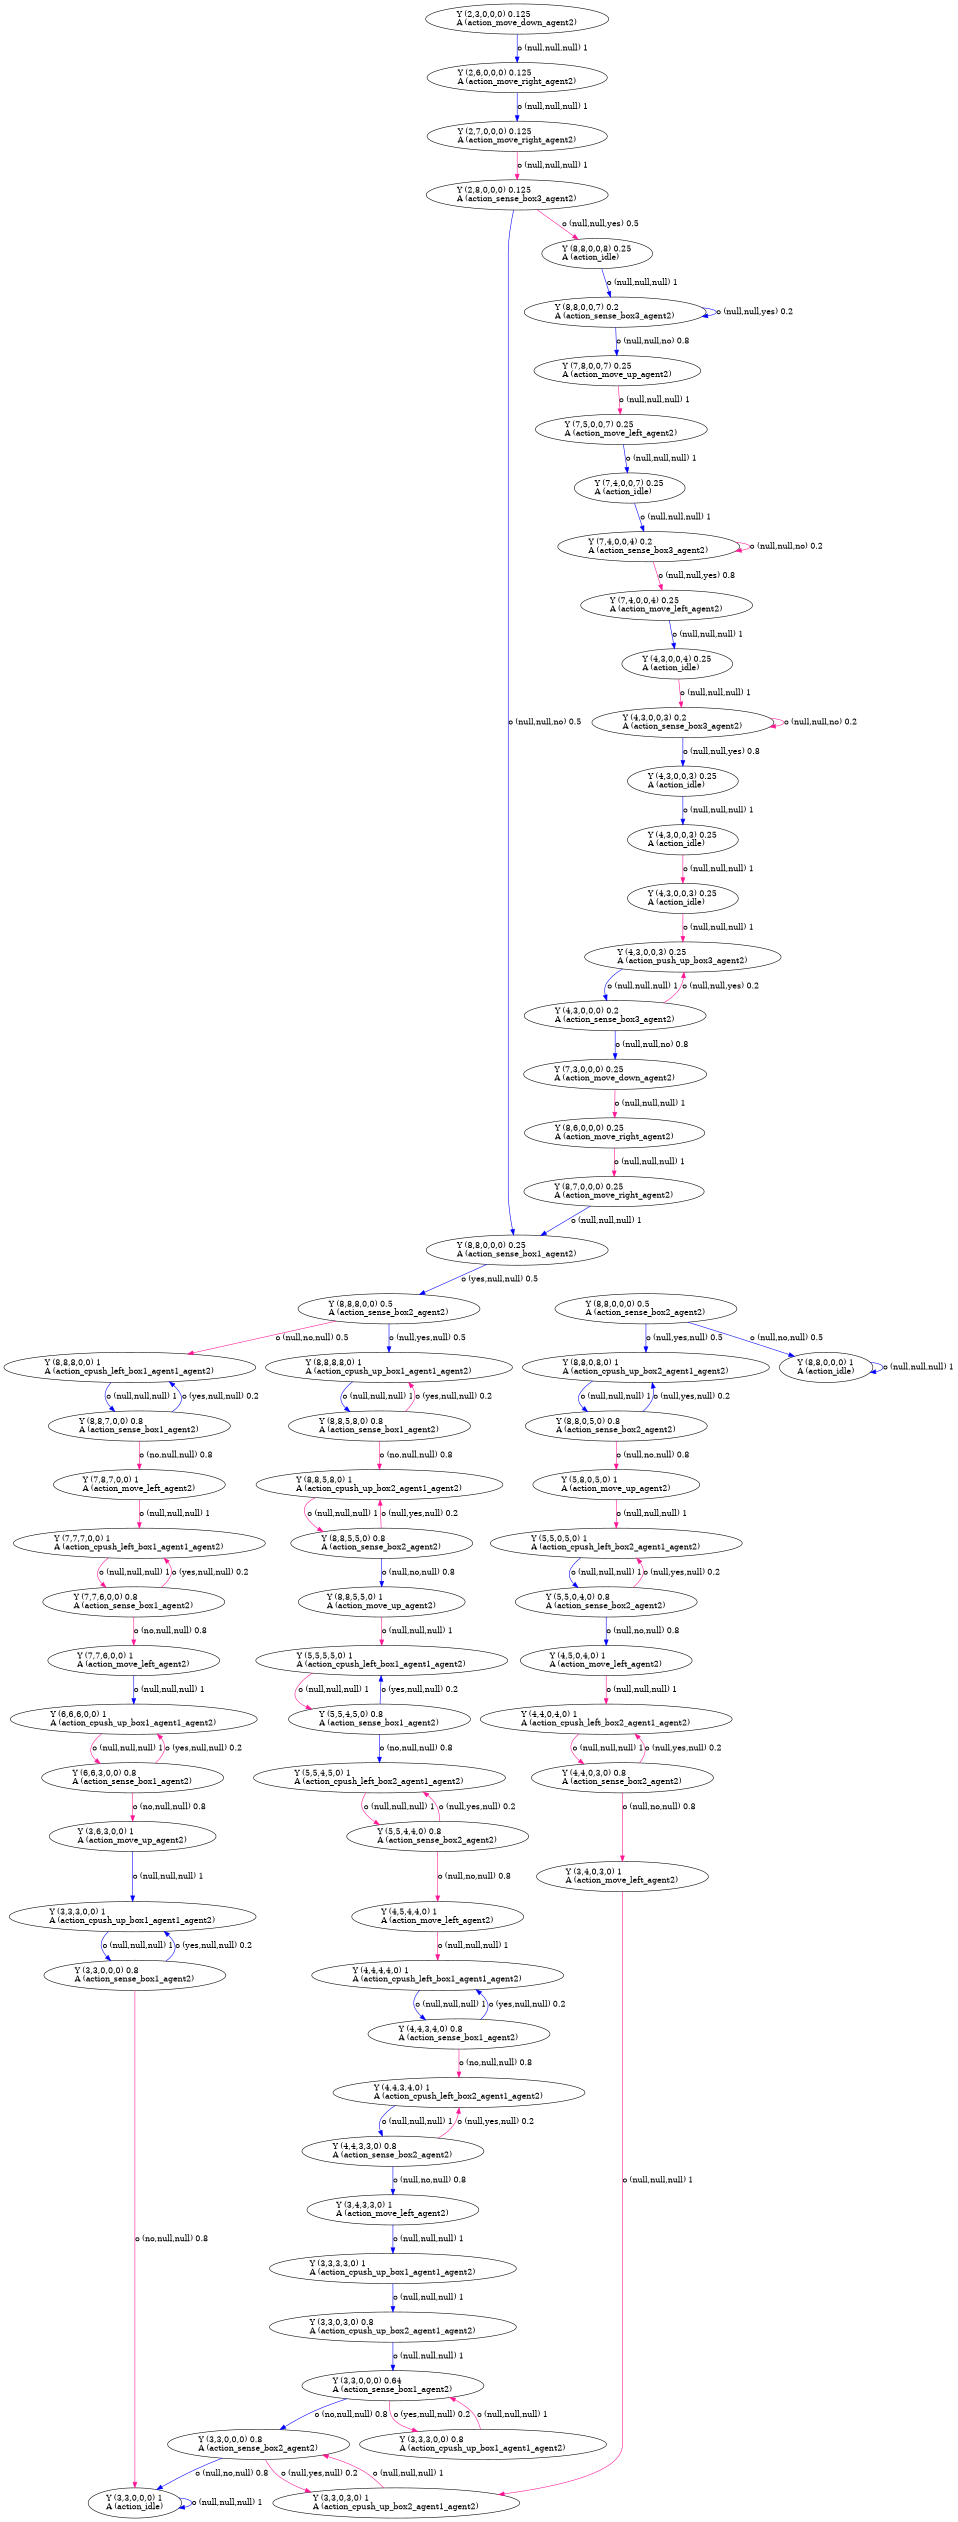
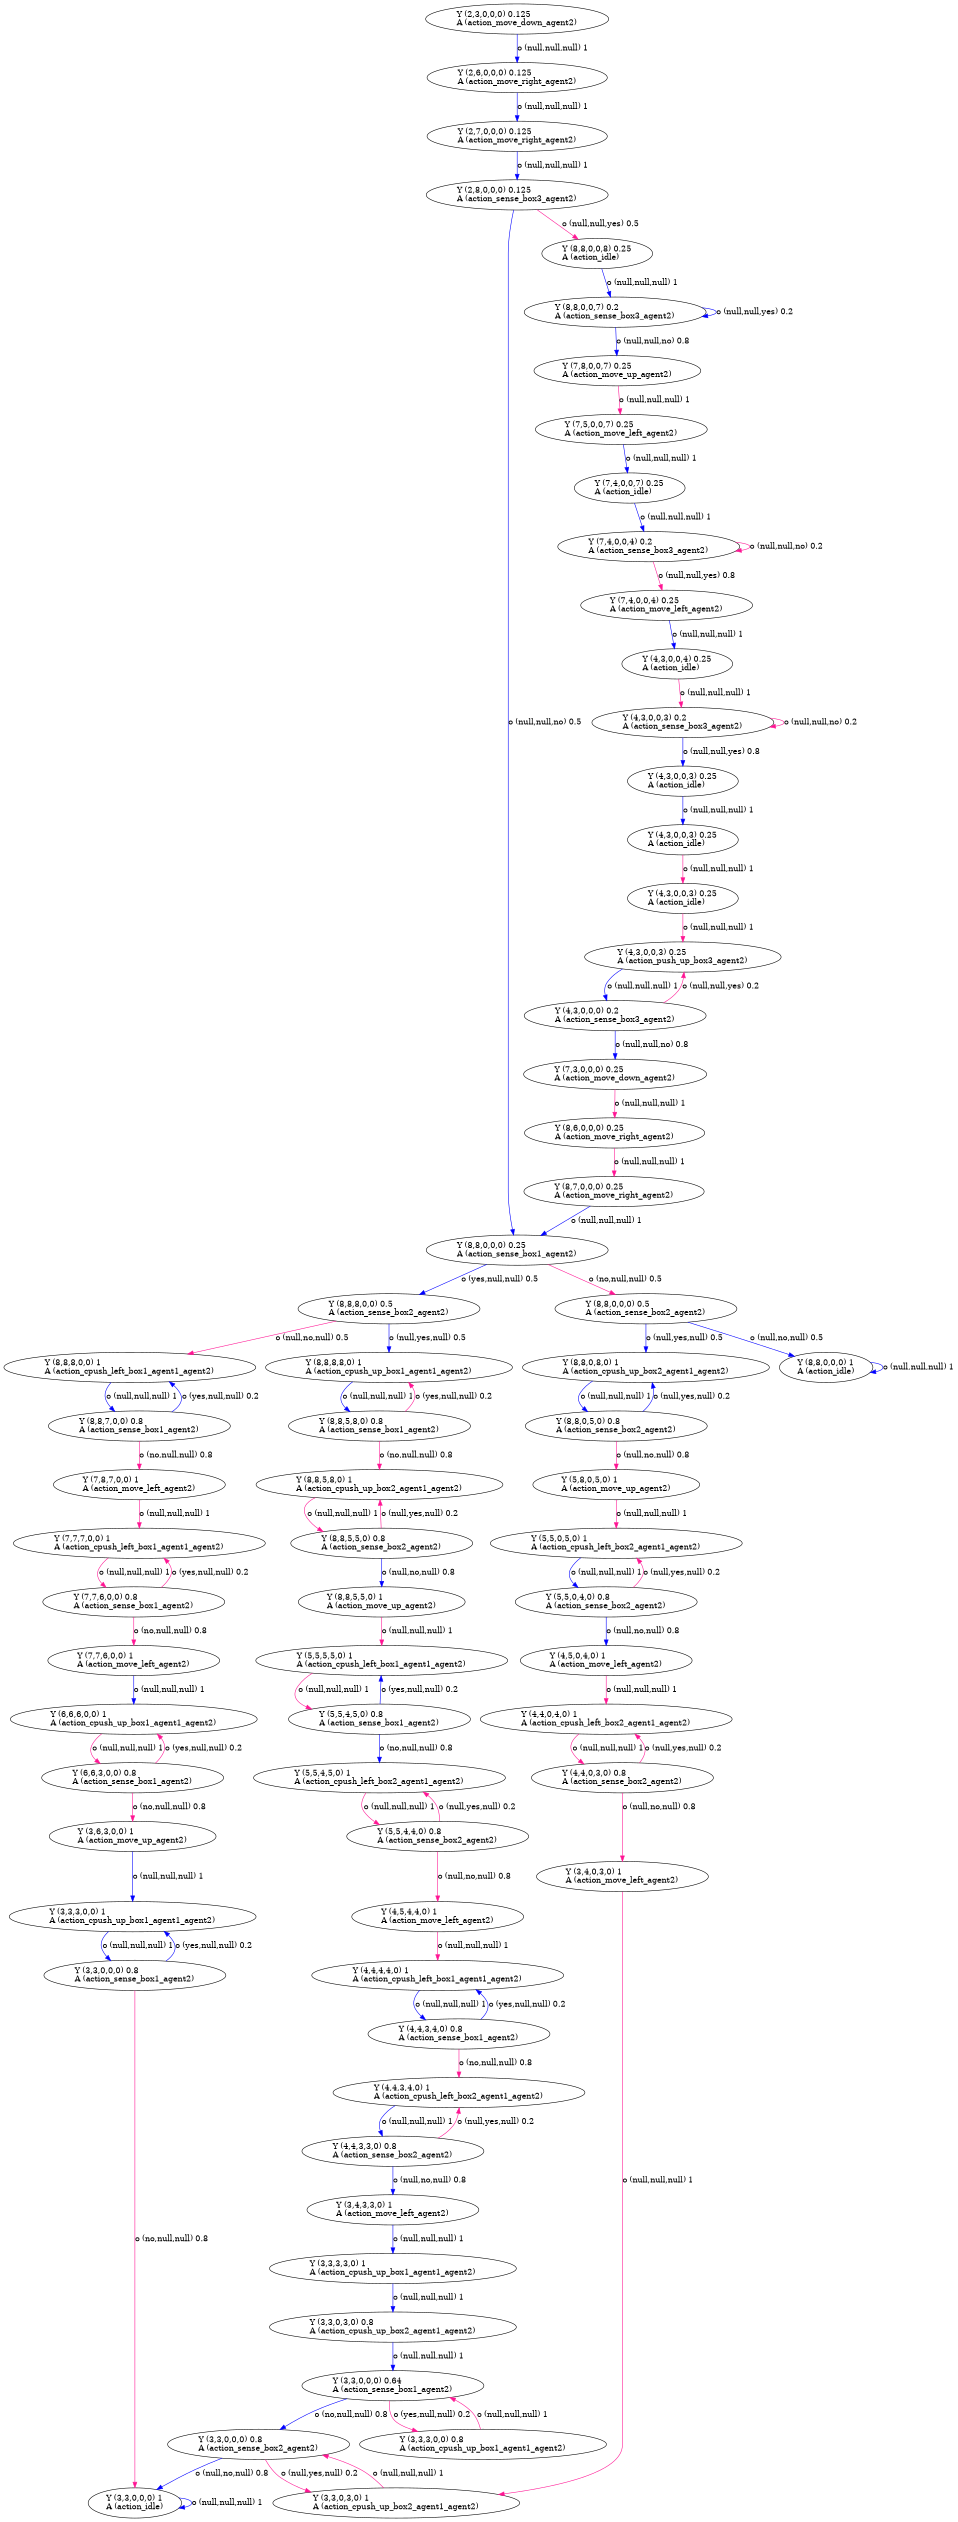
(517, 163) -> (517, 163)
none -> (579, 1278)
